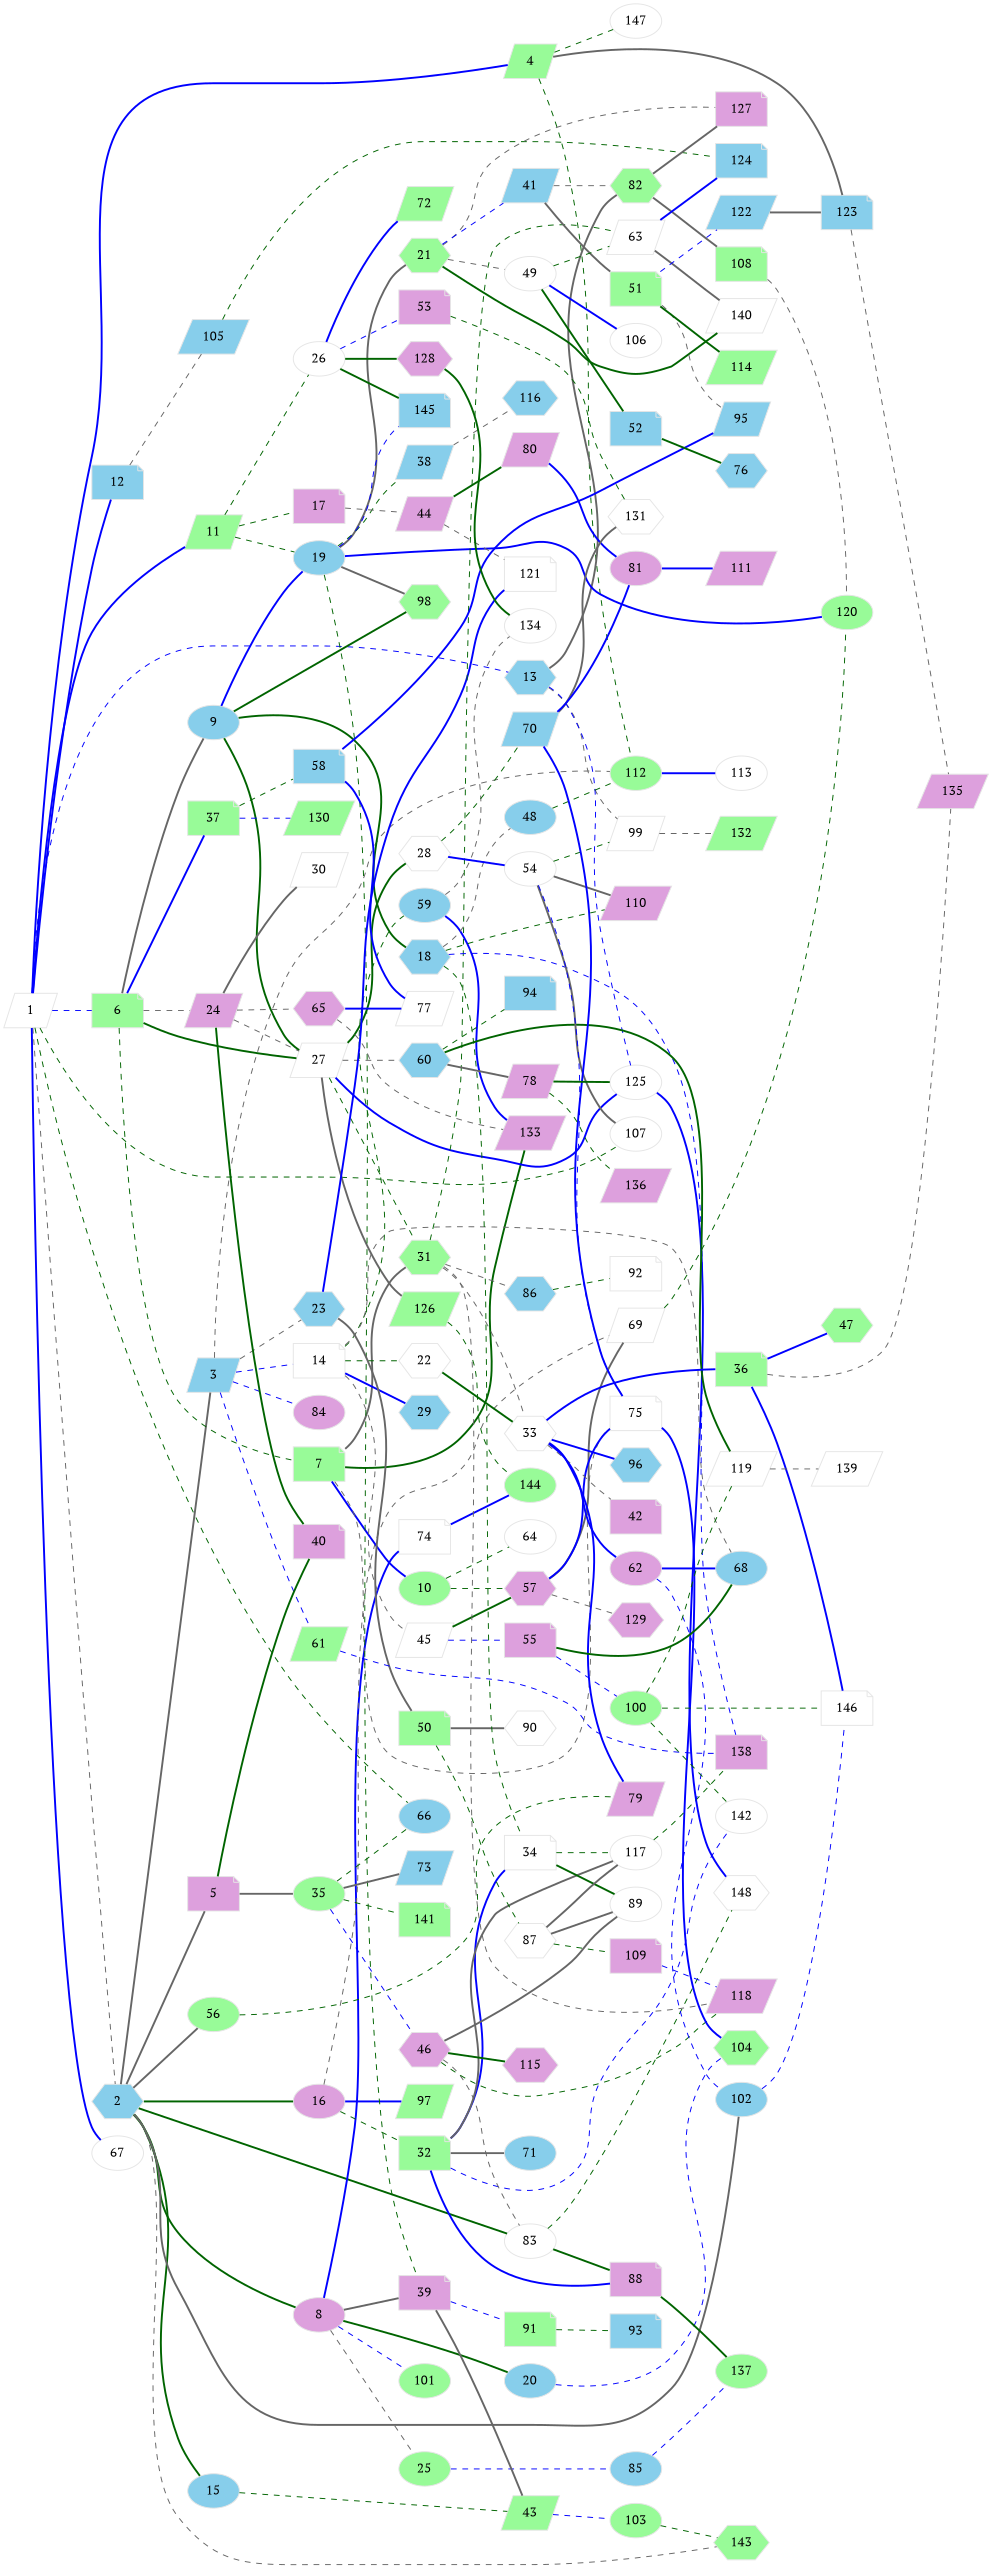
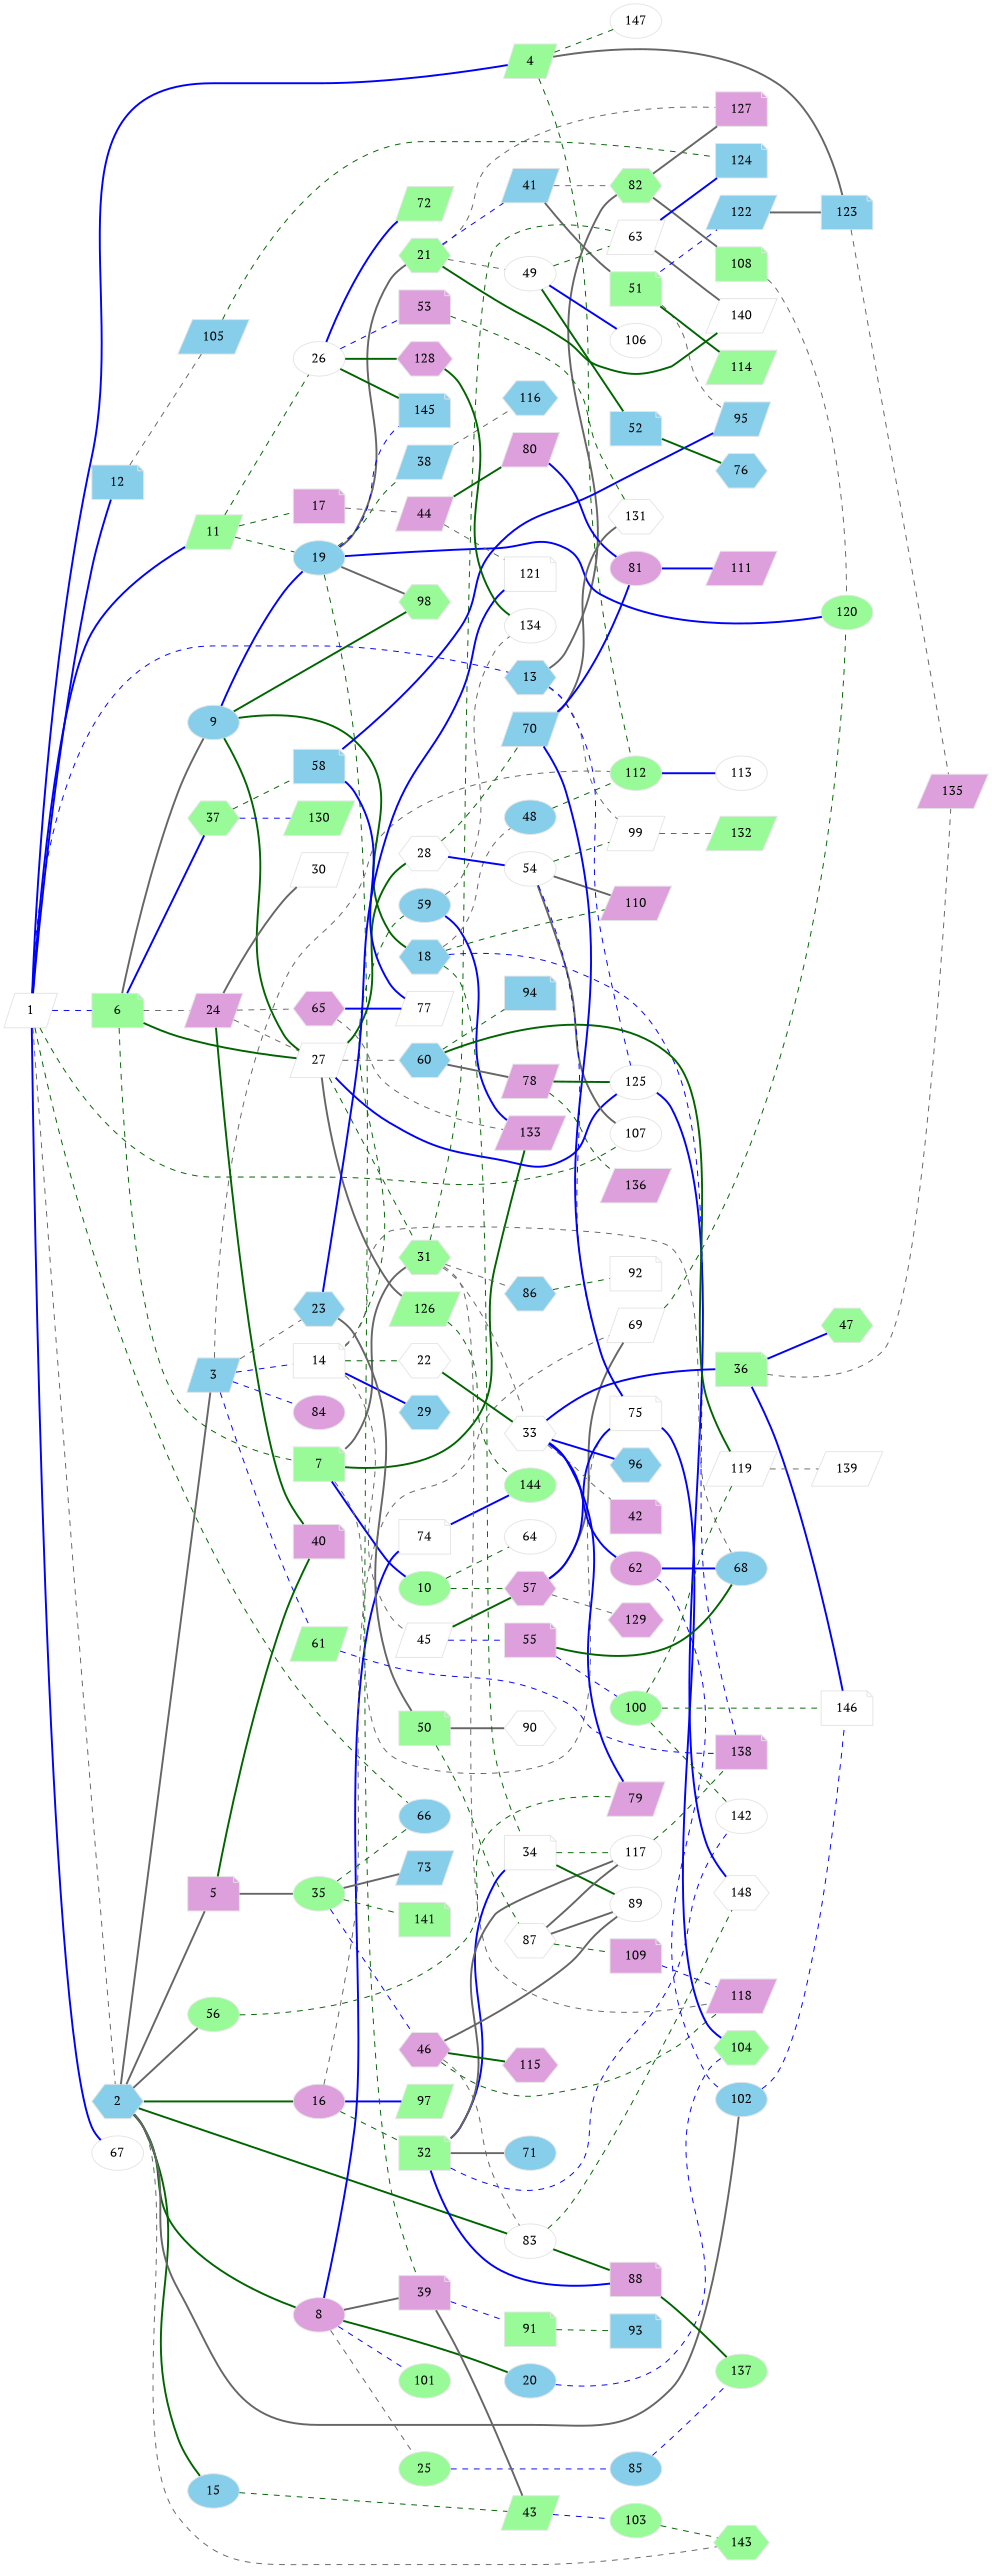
(214, 818) -> (214, 818)
